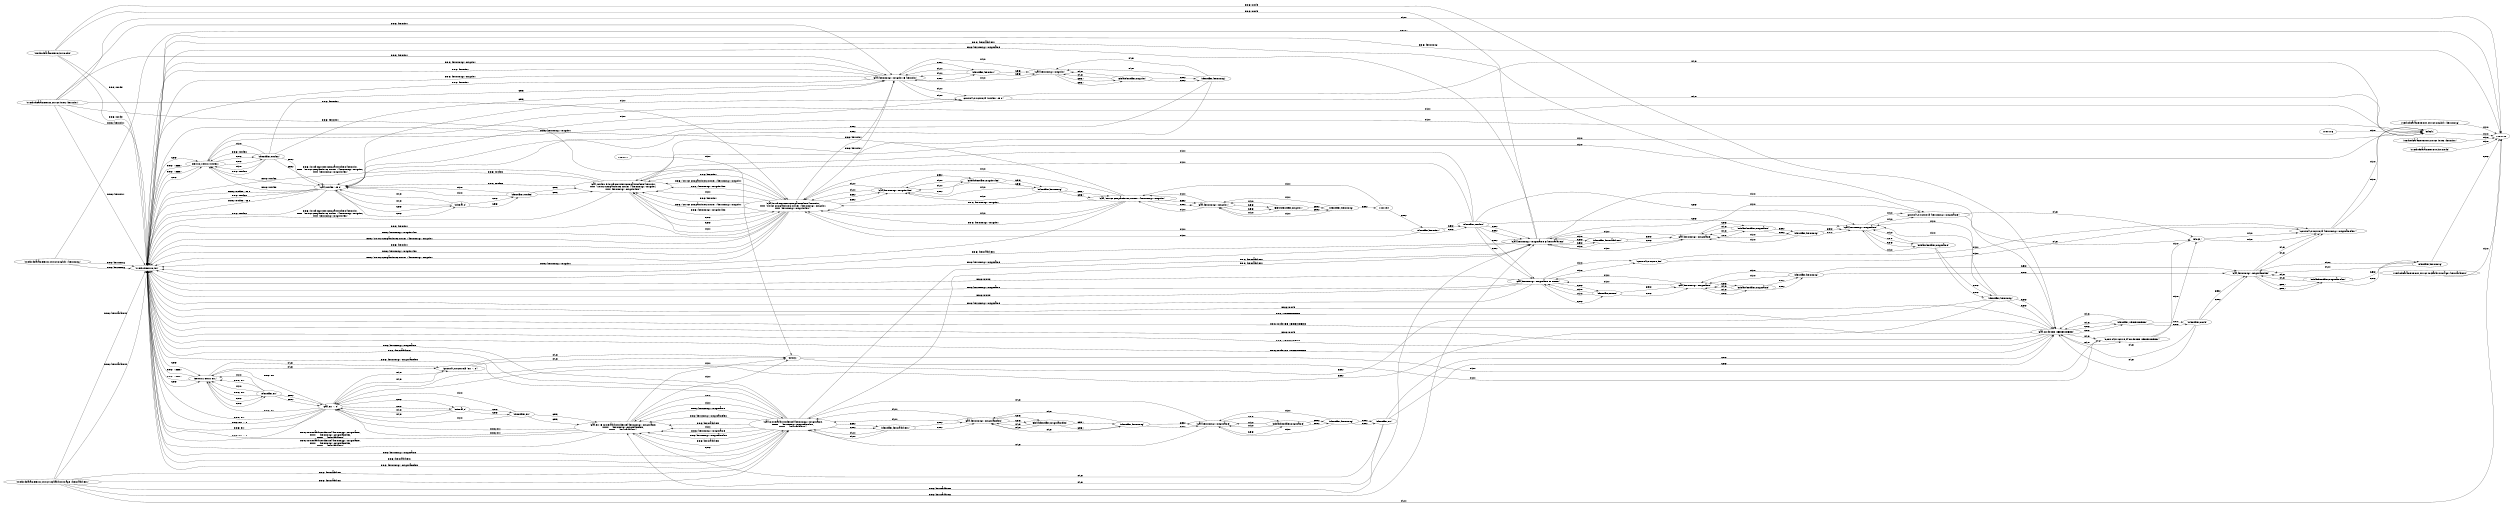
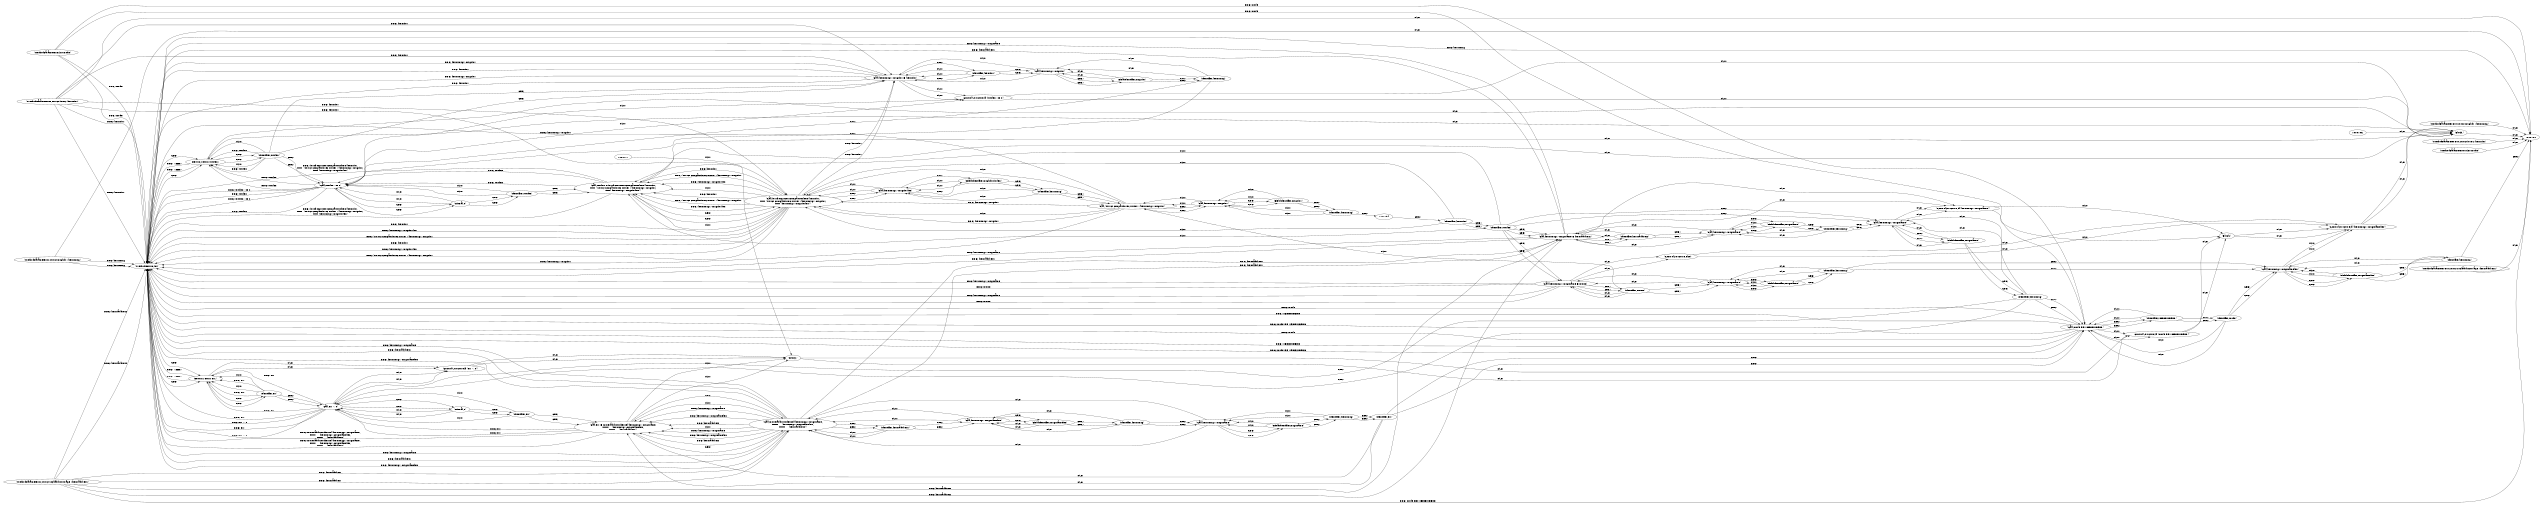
(1404, 30) -> (1418, 30)
(983, 181) -> (983, 181)
(1265, 185) -> (1391, 255)
(1649, 261) -> (1678, 257)
(1404, 501) -> (1418, 501)
